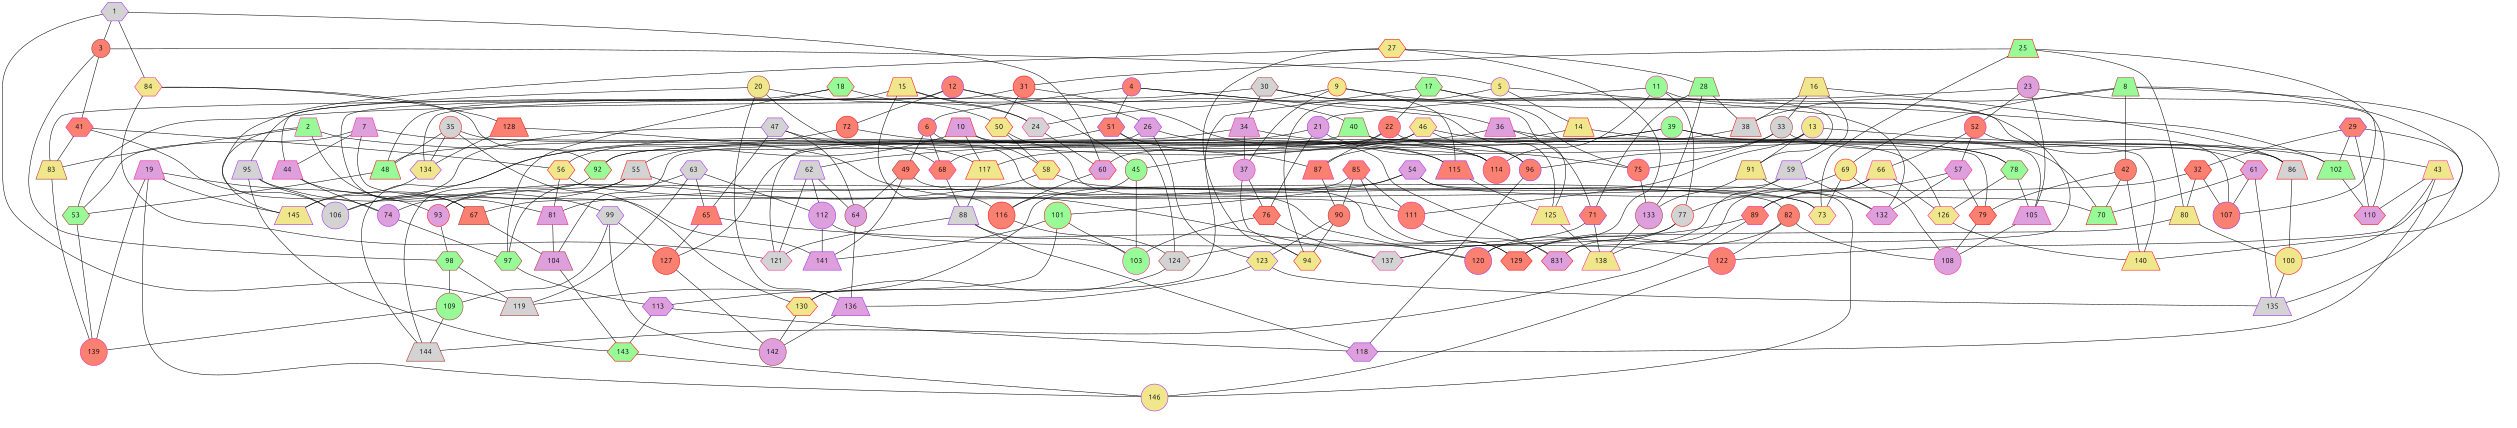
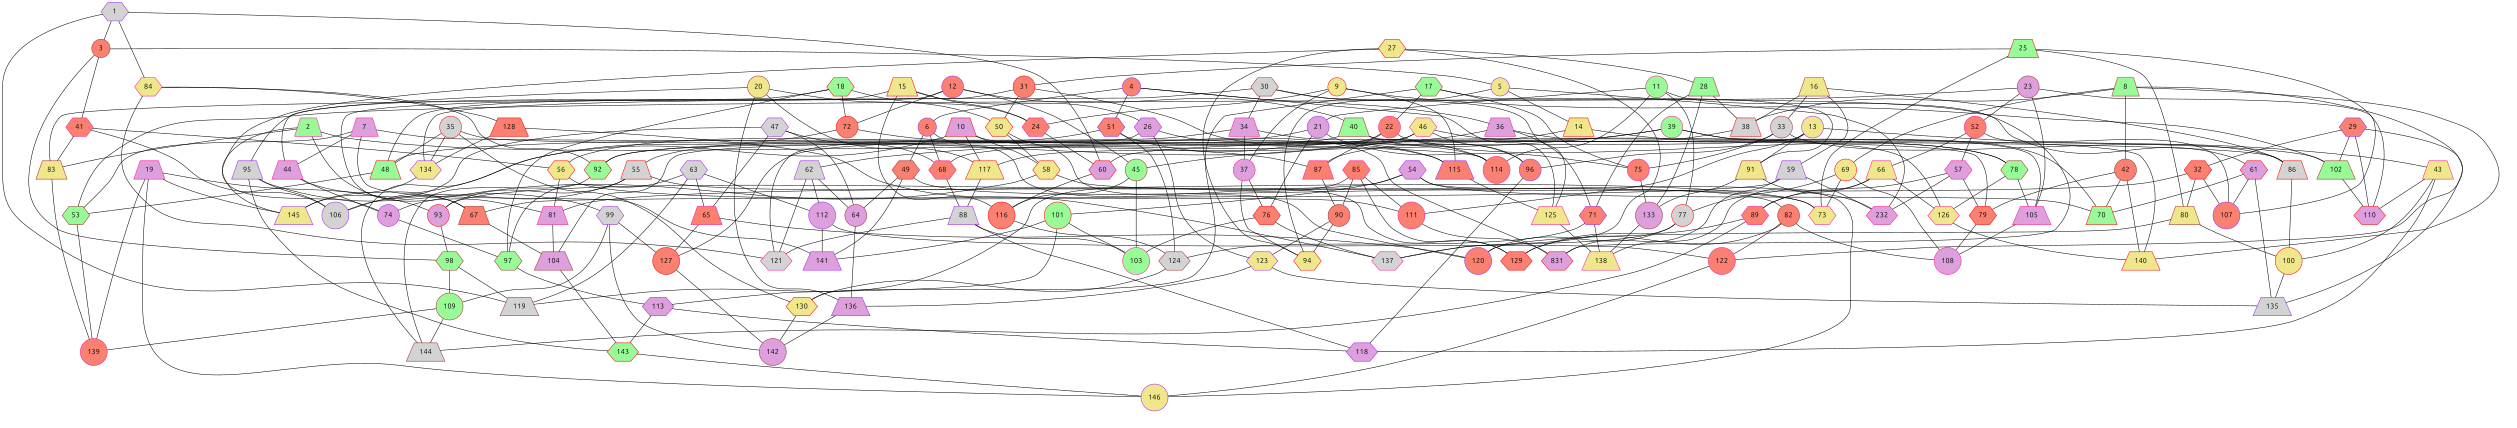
none -> (844, 106)
(1036, 127) -> (1036, 127)
(1882, 215) -> (1882, 215)
